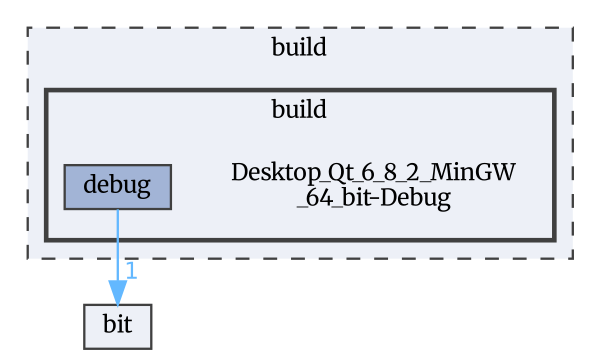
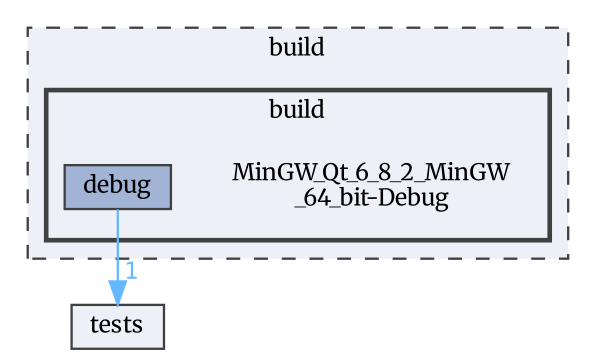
(374, 187) -> (372, 187)
(118, 327) -> (118, 327)
